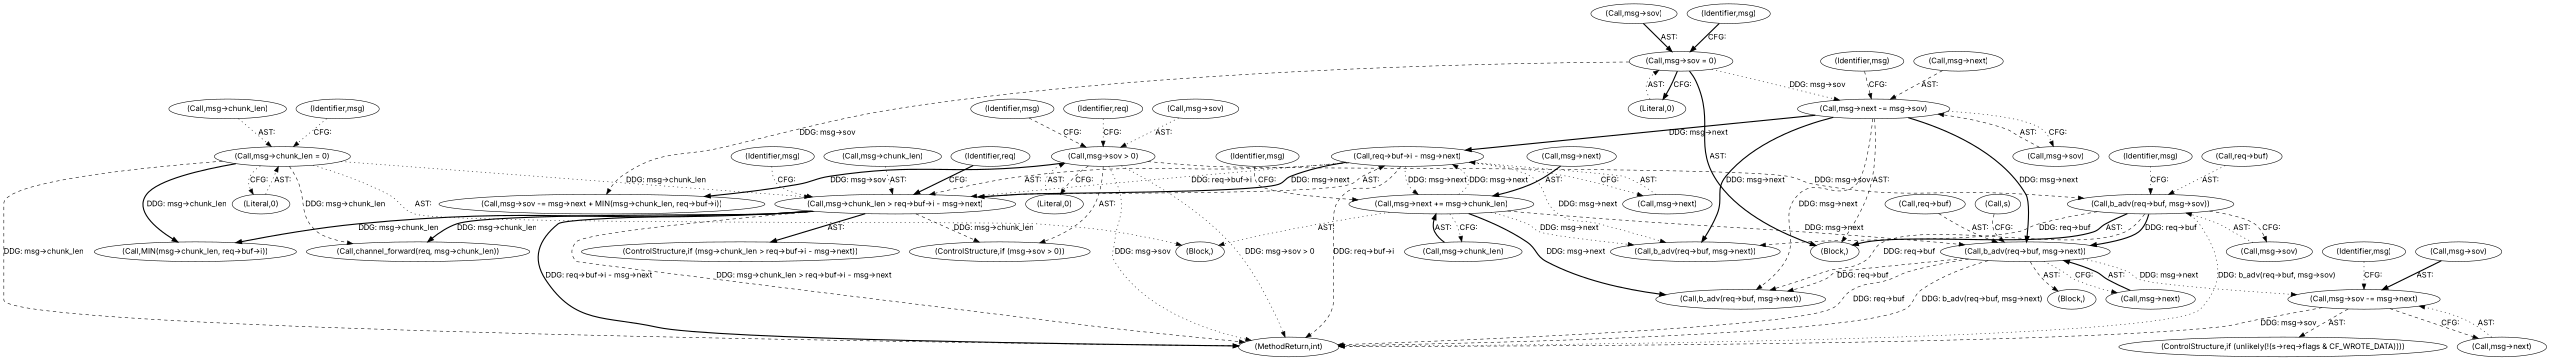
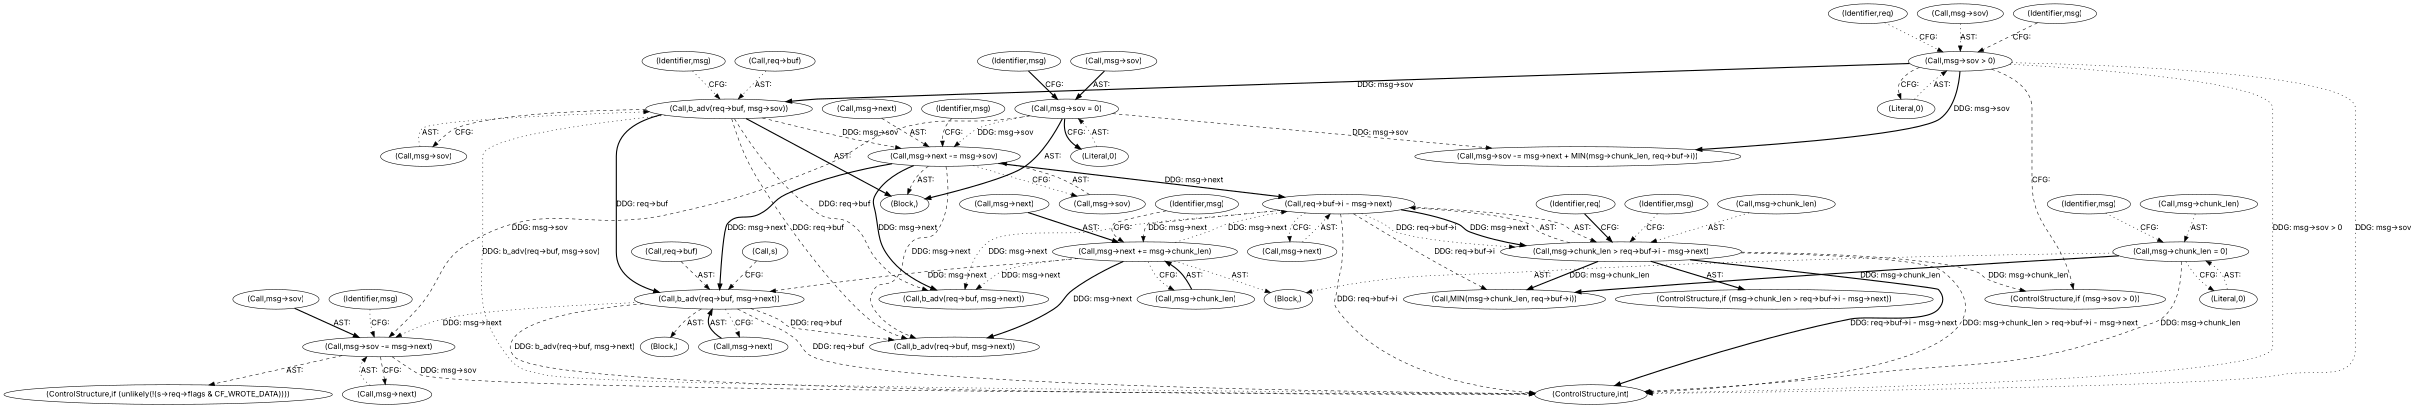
none -> (829, 134)
(1614, 170) -> (1351, 82)
(573, 179) -> none
(1406, 180) -> (1207, 218)
(1108, 204) -> (2042, 180)
none -> (696, 208)
(418, 252) -> none
none -> (1417, 252)
(1289, 347) -> (1591, 395)
